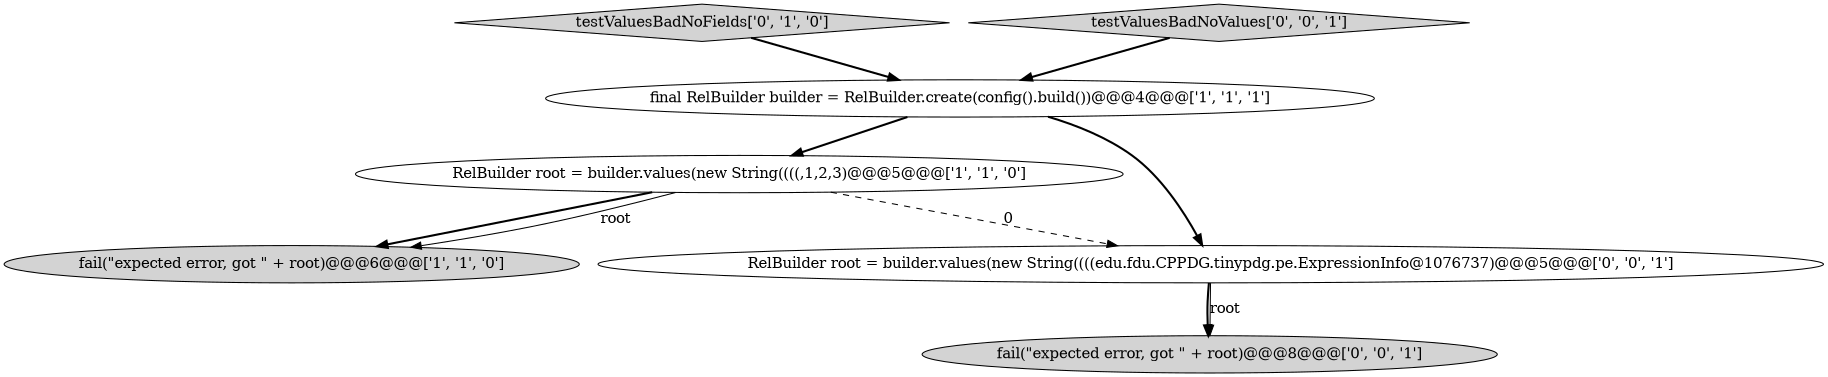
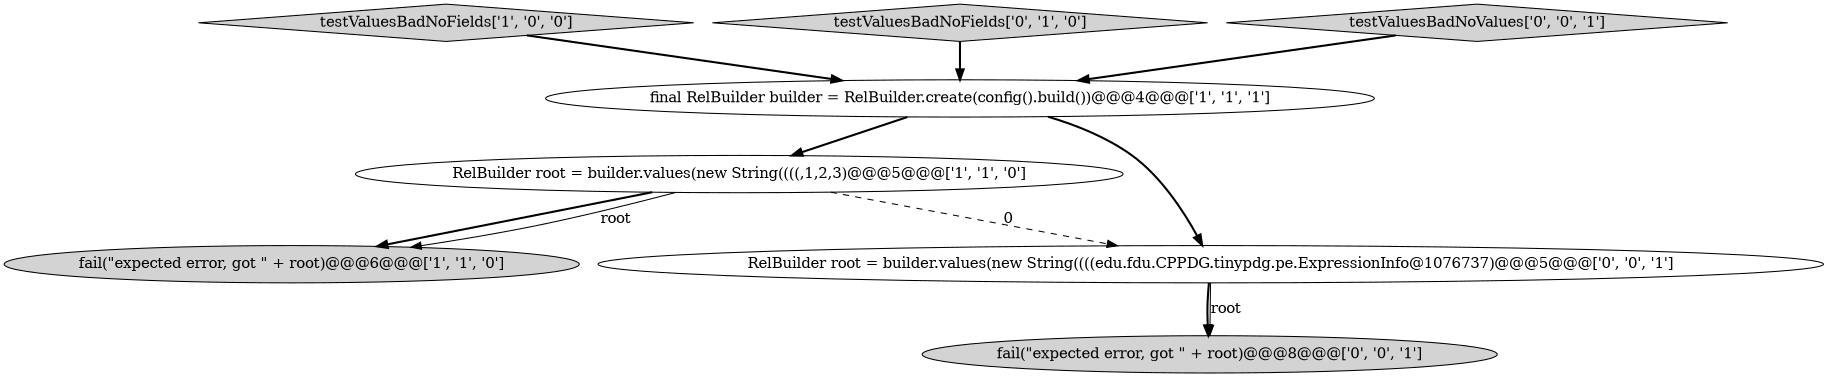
none -> (446, 23)
